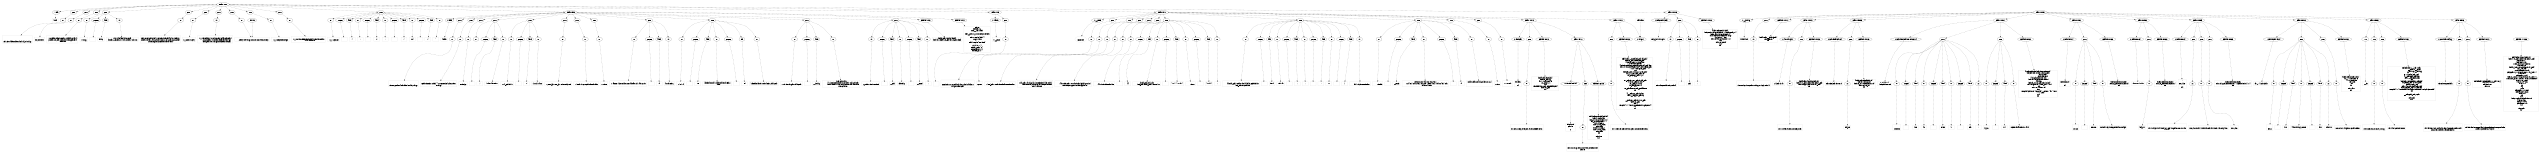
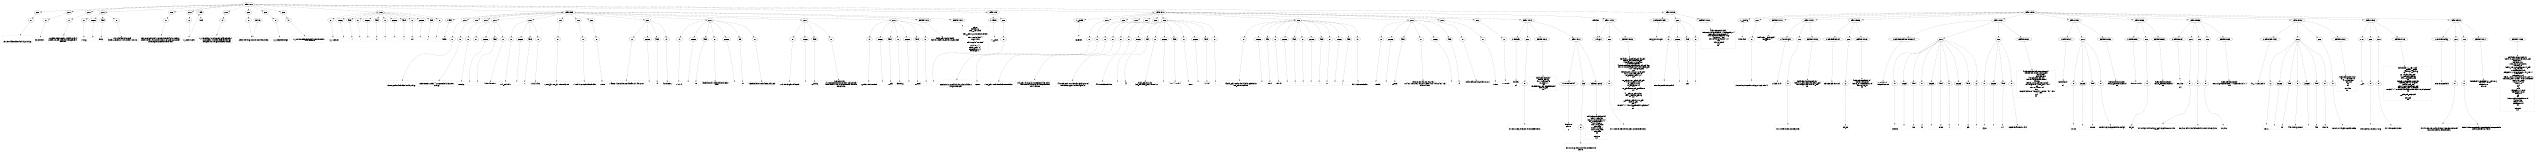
(139, 6) -> (194, 26)
